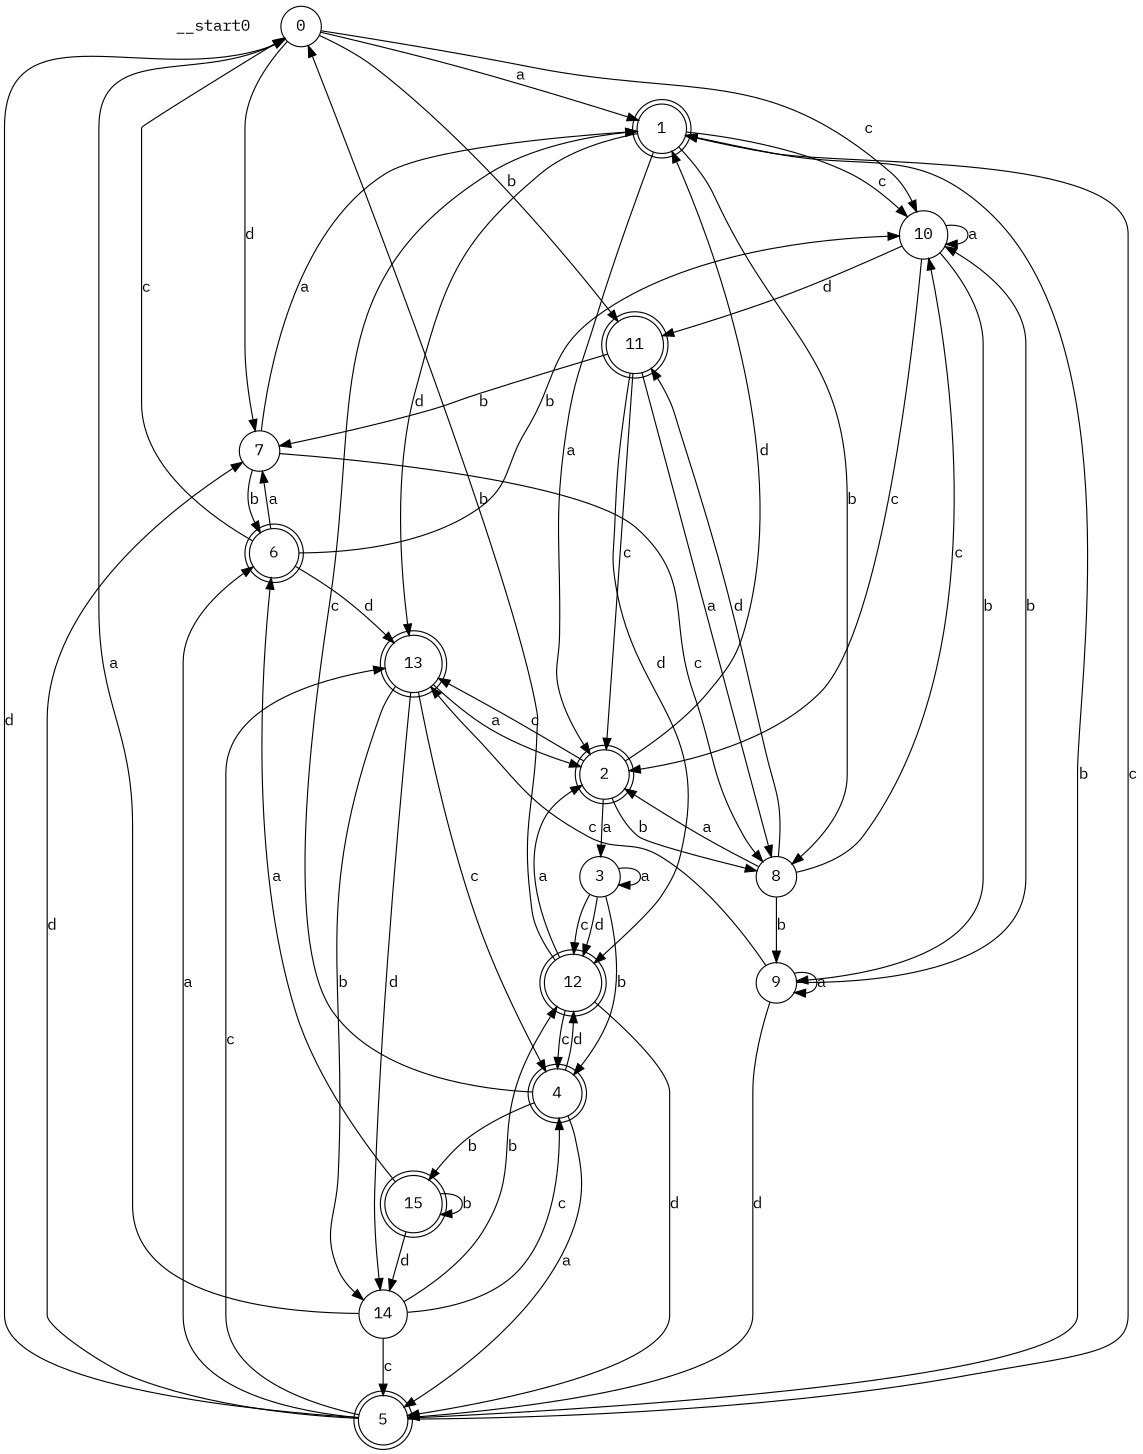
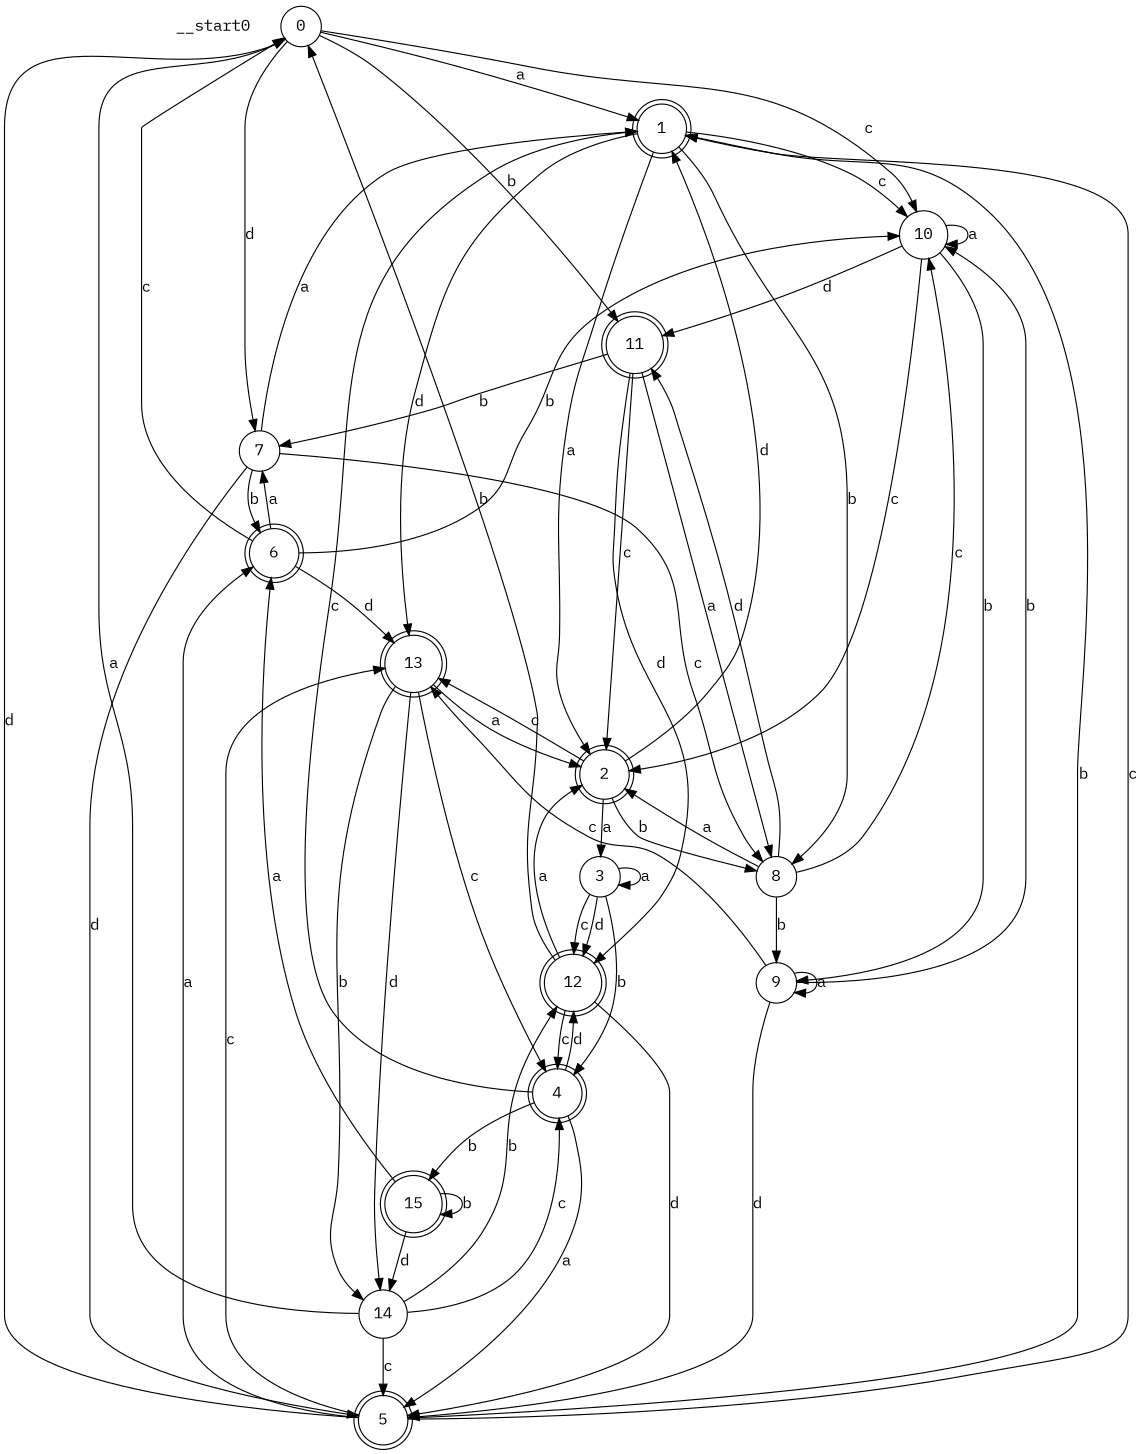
(47, 1024) -> (90, 1014)
